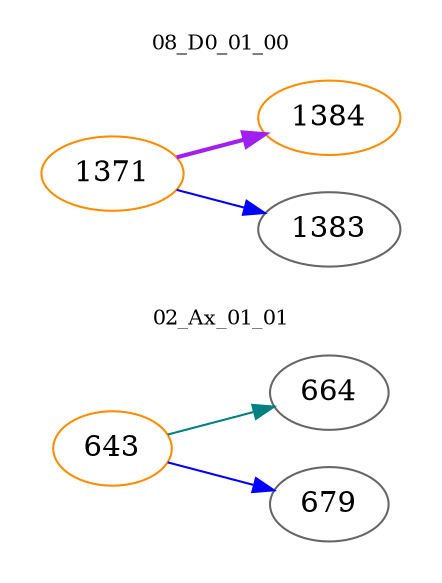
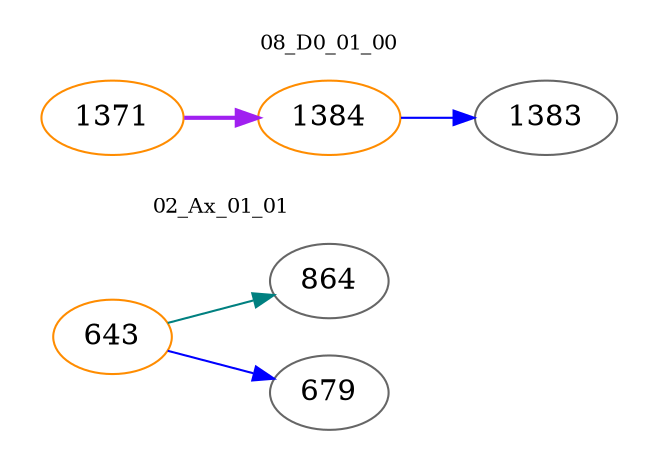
(211, 199) -> (427, 118)
(329, 393) -> (329, 281)
